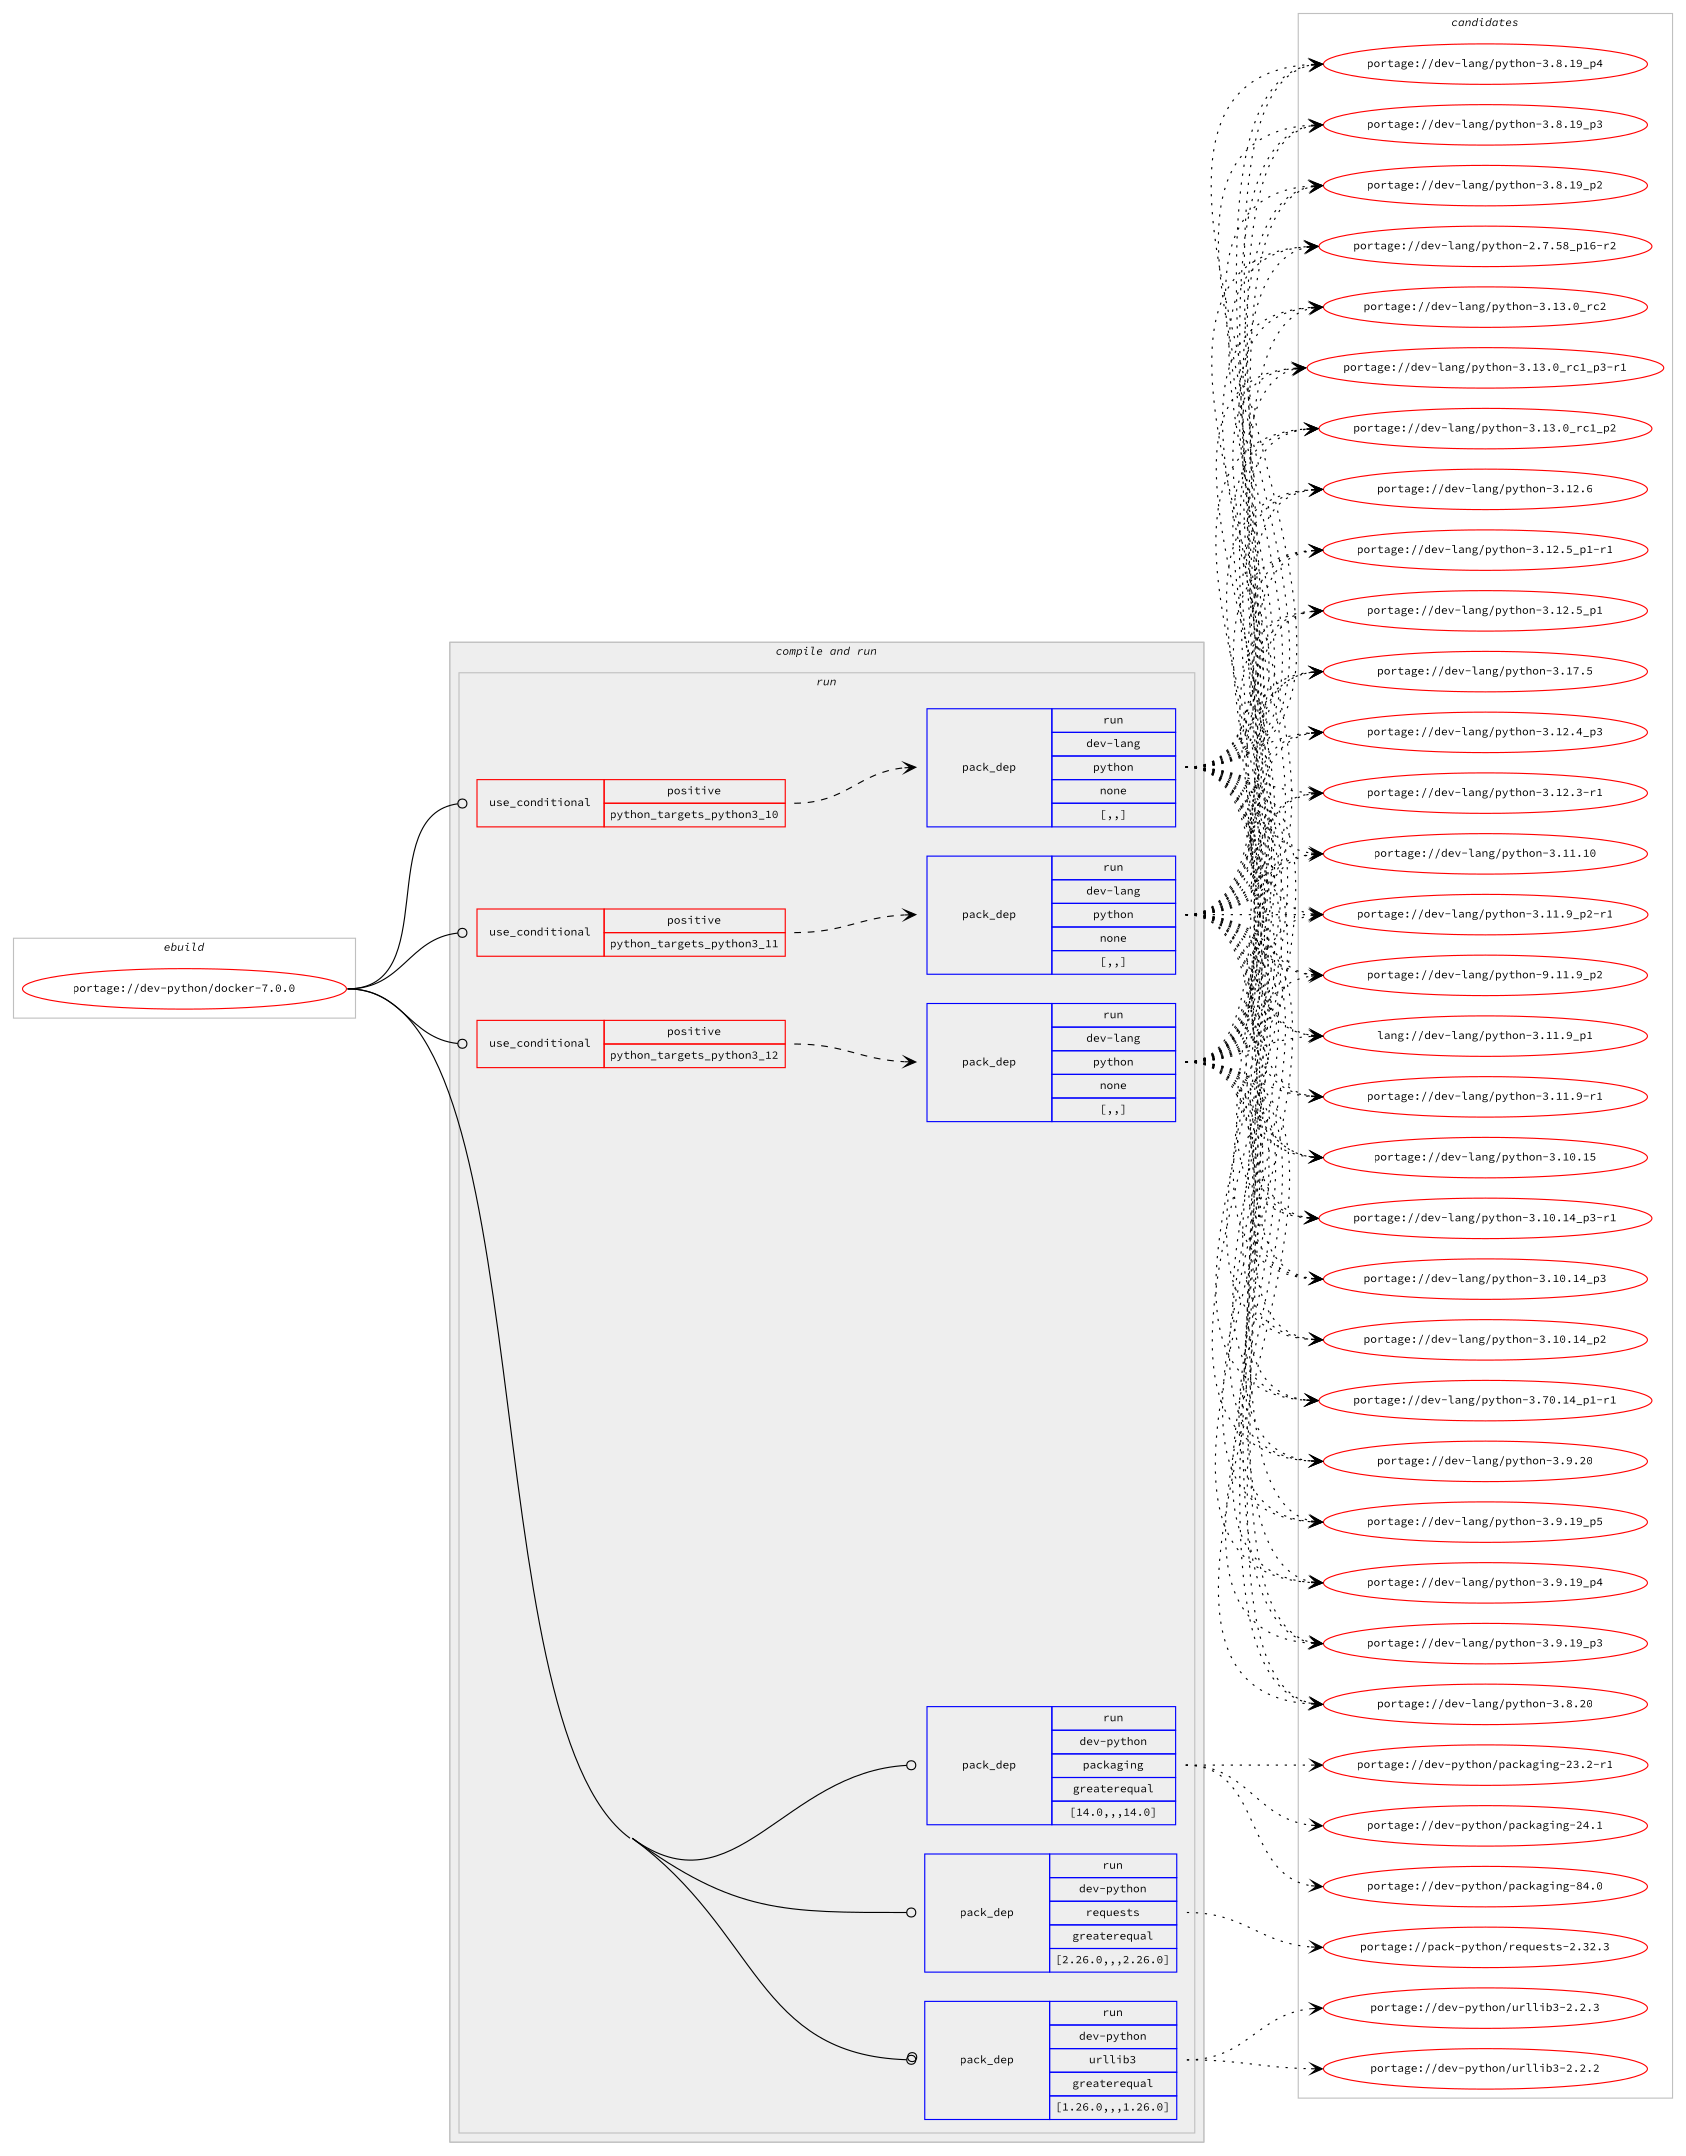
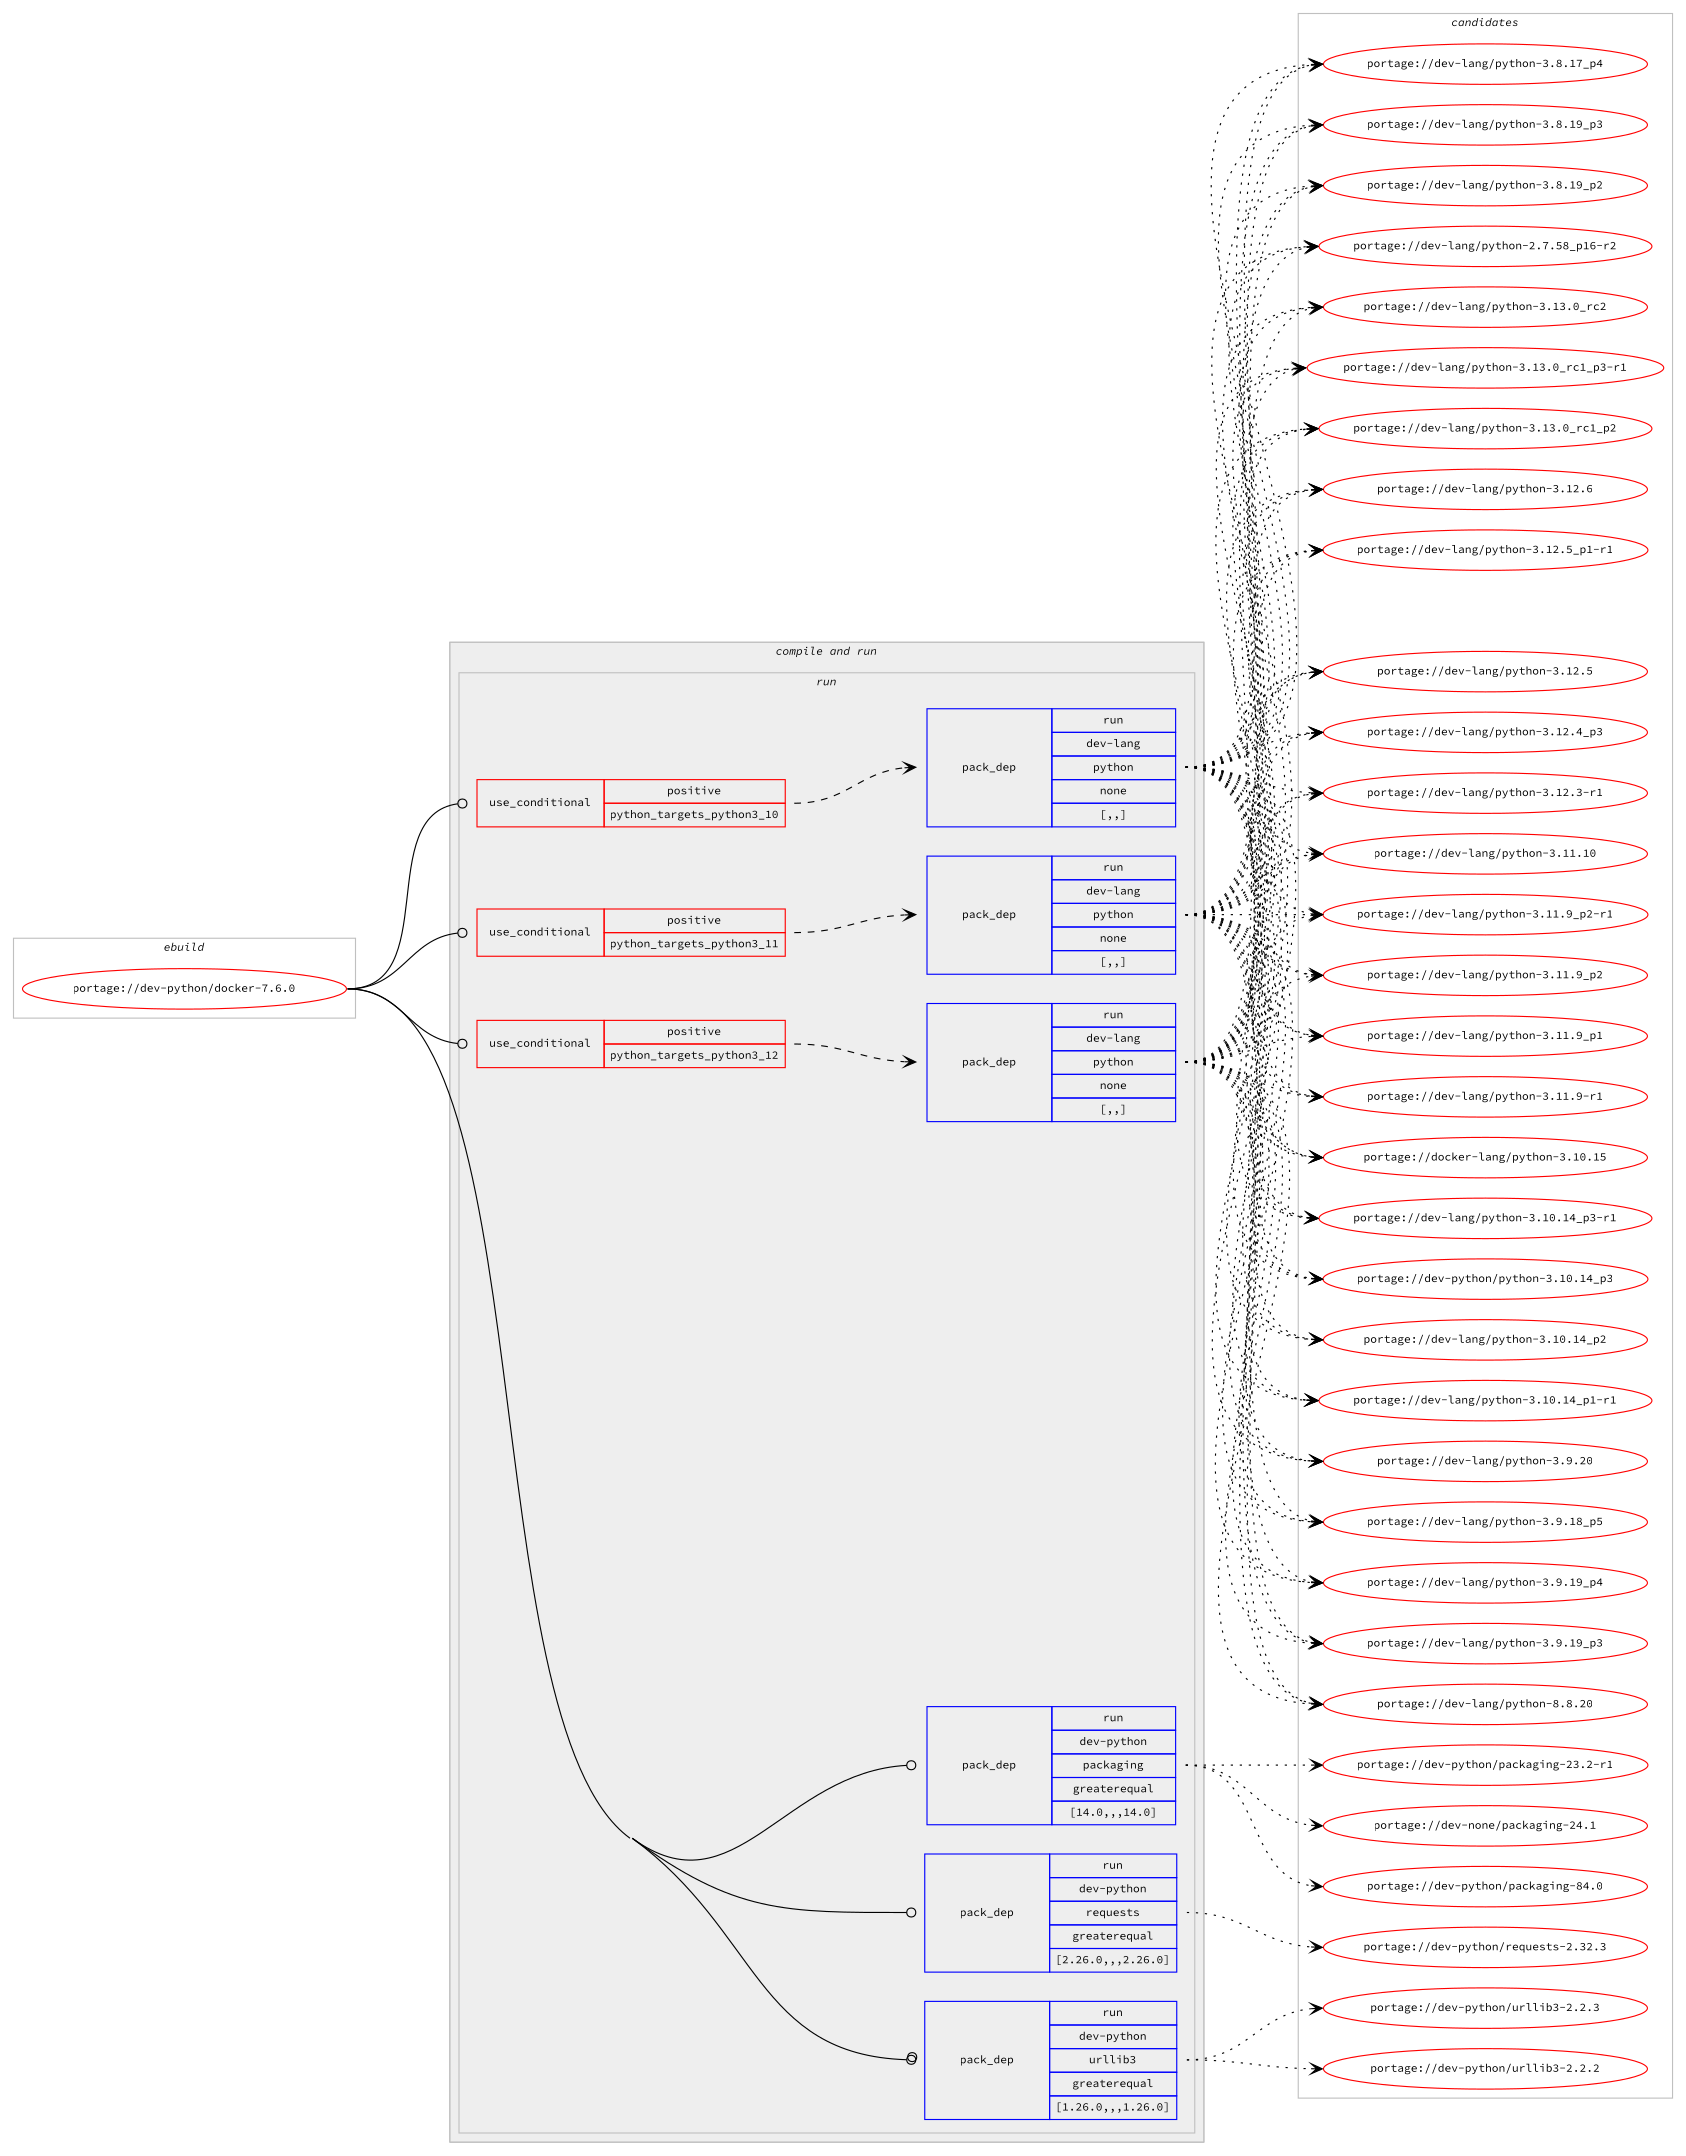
(1485, 64) -> (1485, 64)
(1485, 611) -> none
(1485, 672) -> (1485, 672)
(1485, 975) -> (1485, 975)
(184, 989) -> (184, 989)
(1485, 1036) -> (1485, 1036)
(1485, 1158) -> (1485, 1158)
(1485, 1279) -> (1485, 1279)
(1485, 1401) -> (1485, 1401)
(1485, 1522) -> (1485, 1522)
(1485, 1704) -> (1485, 1704)
(1485, 1826) -> (1485, 1826)
(1485, 1947) -> (1485, 1947)
